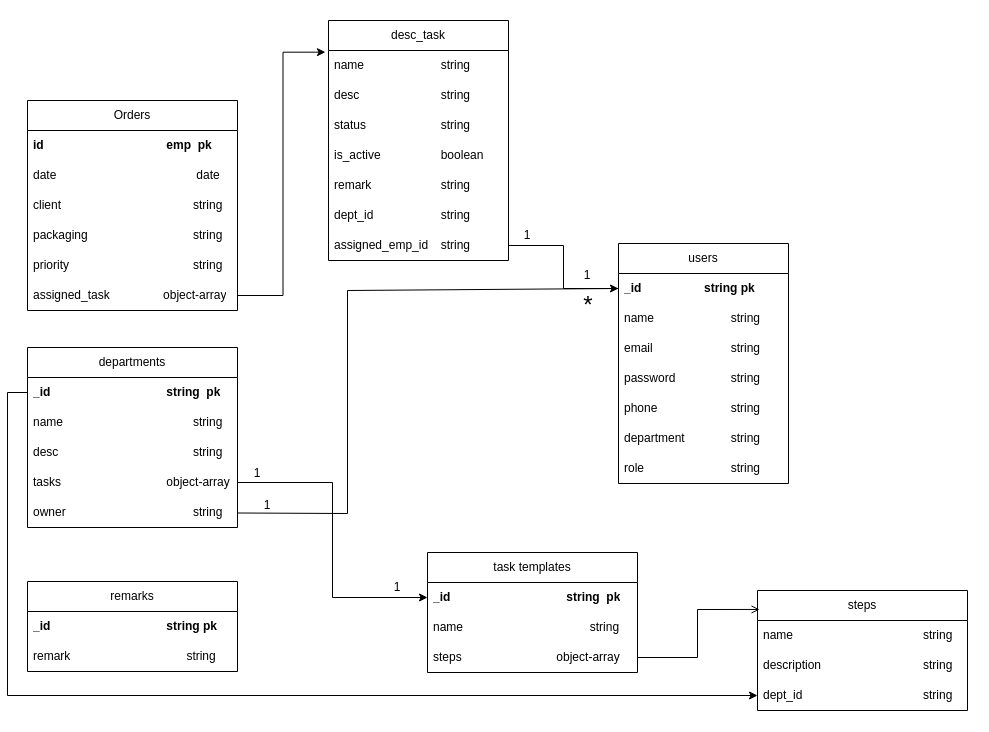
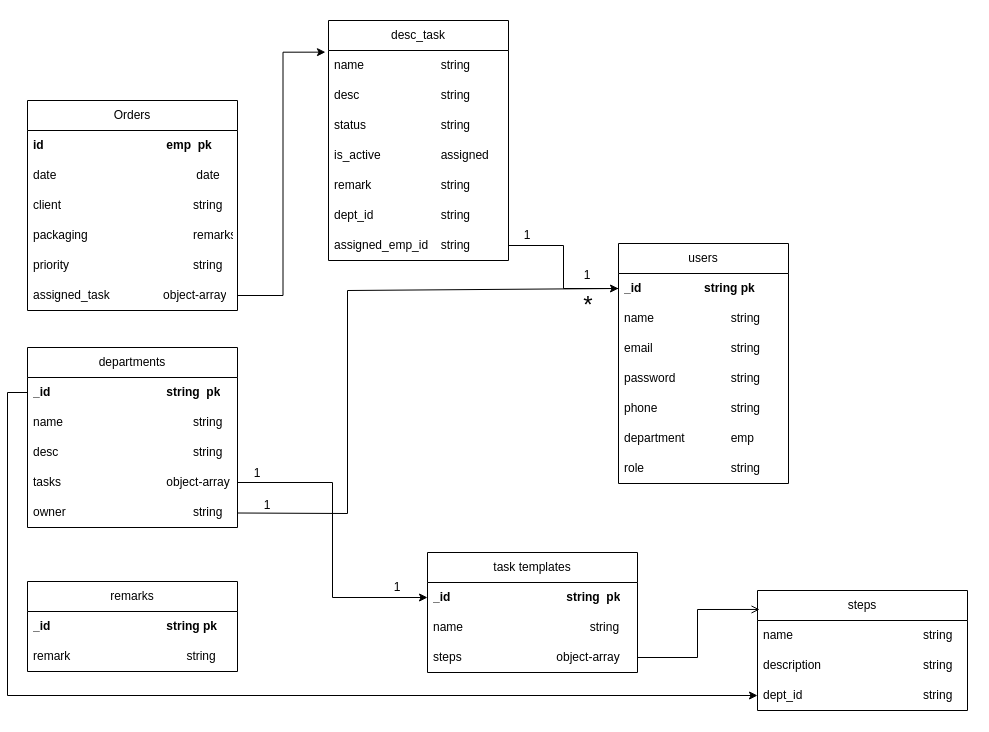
(394, 156) -> (397, 156)
(134, 236) -> (134, 236)
(683, 439) -> (675, 439)
